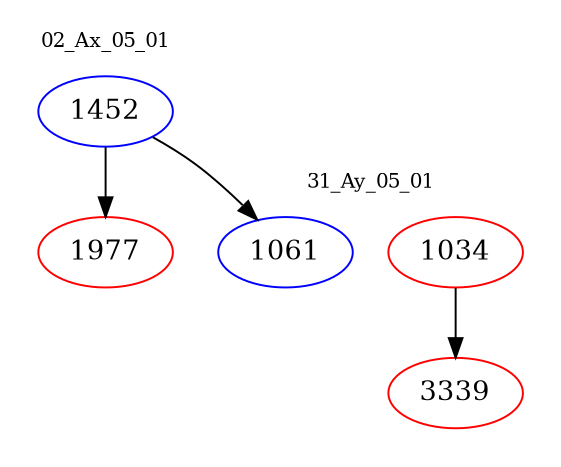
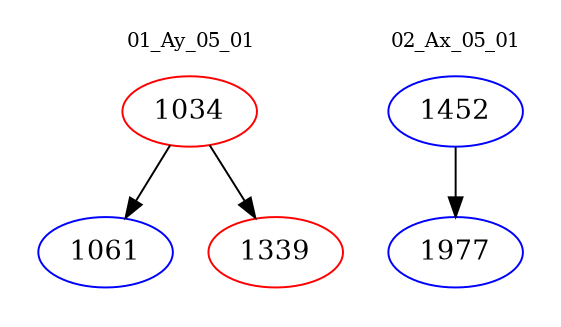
(216, 180) -> (153, 173)
(371, 183) -> (191, 42)
(106, 252) -> (456, 252)
(456, 393) -> (276, 252)
